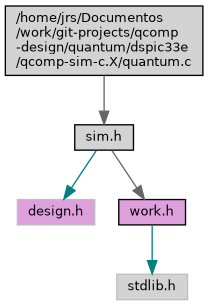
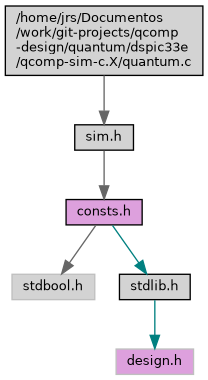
(84, 169) -> (155, 318)
(152, 212) -> (104, 212)
none -> (53, 287)
(152, 287) -> (155, 287)
